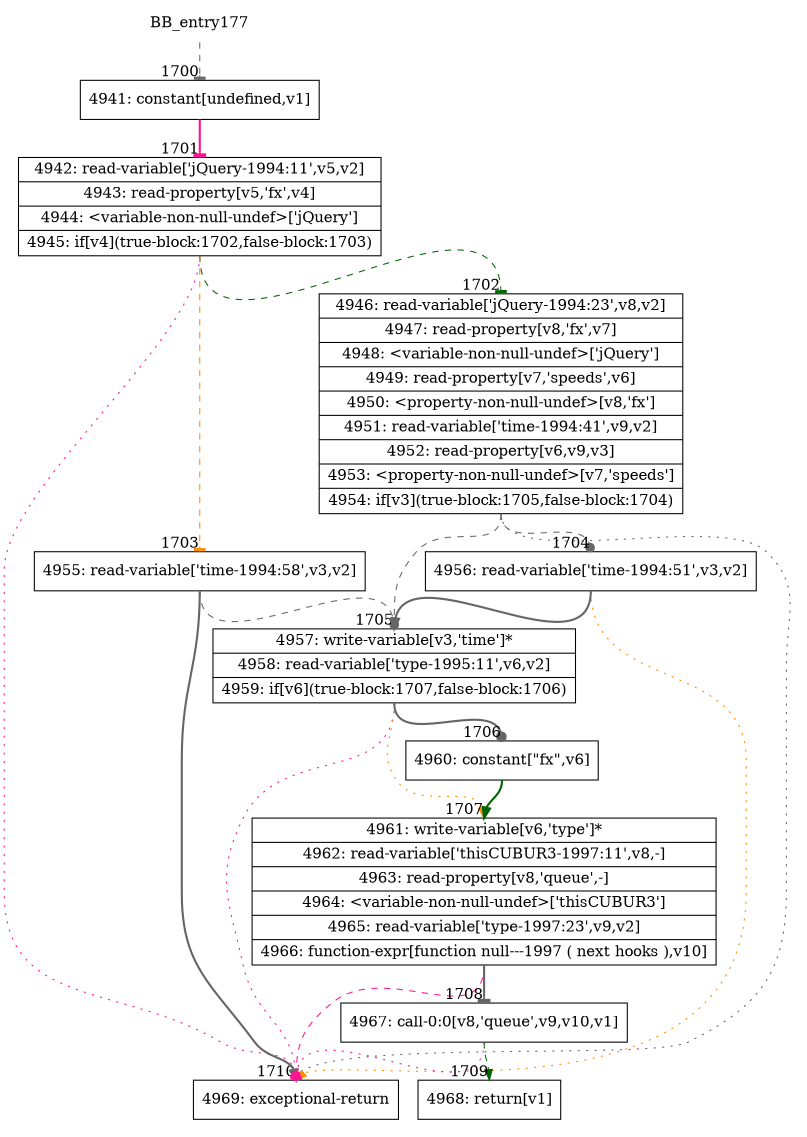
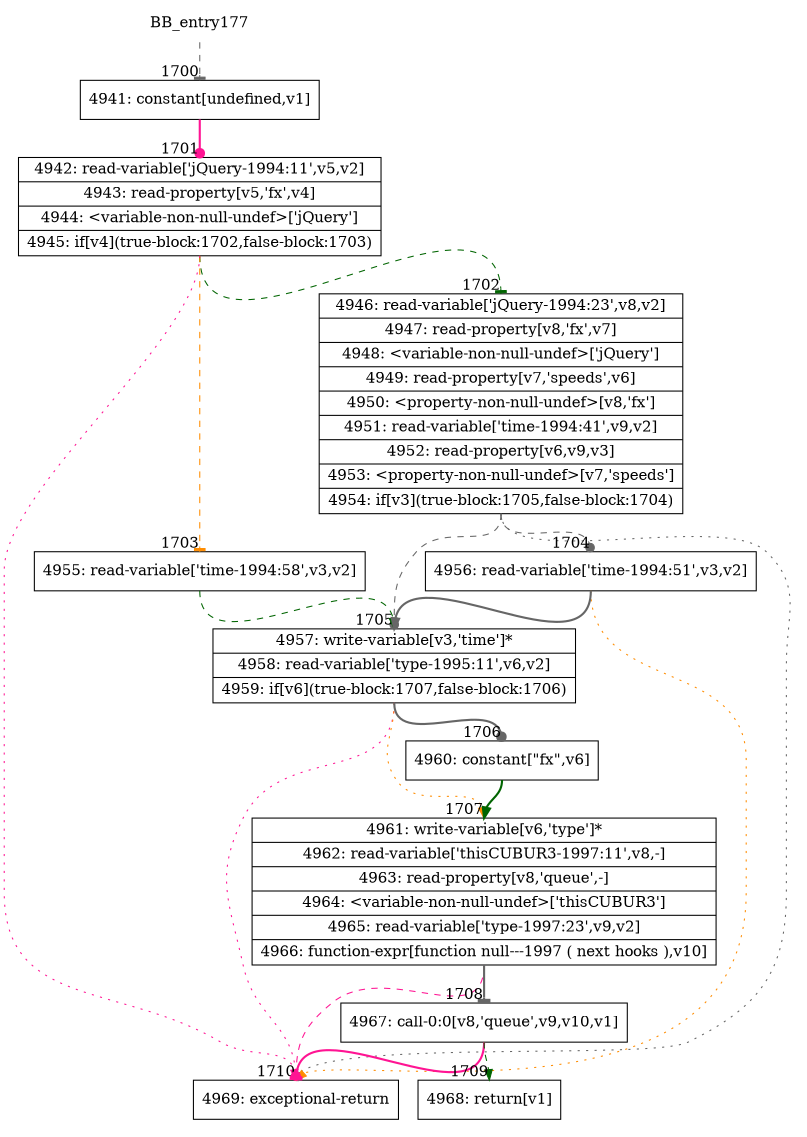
(200, 136) -> (200, 136)
(292, 611) -> (292, 611)
(182, 851) -> none
(393, 1062) -> (393, 1062)
